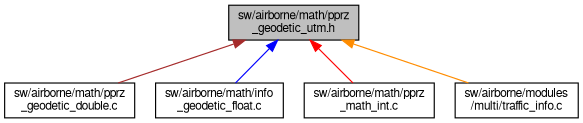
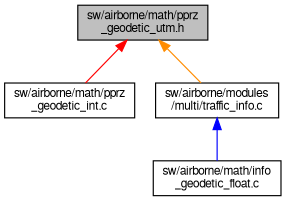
(252, 66) -> (217, 145)
(70, 100) -> none
(369, 100) -> (70, 100)
